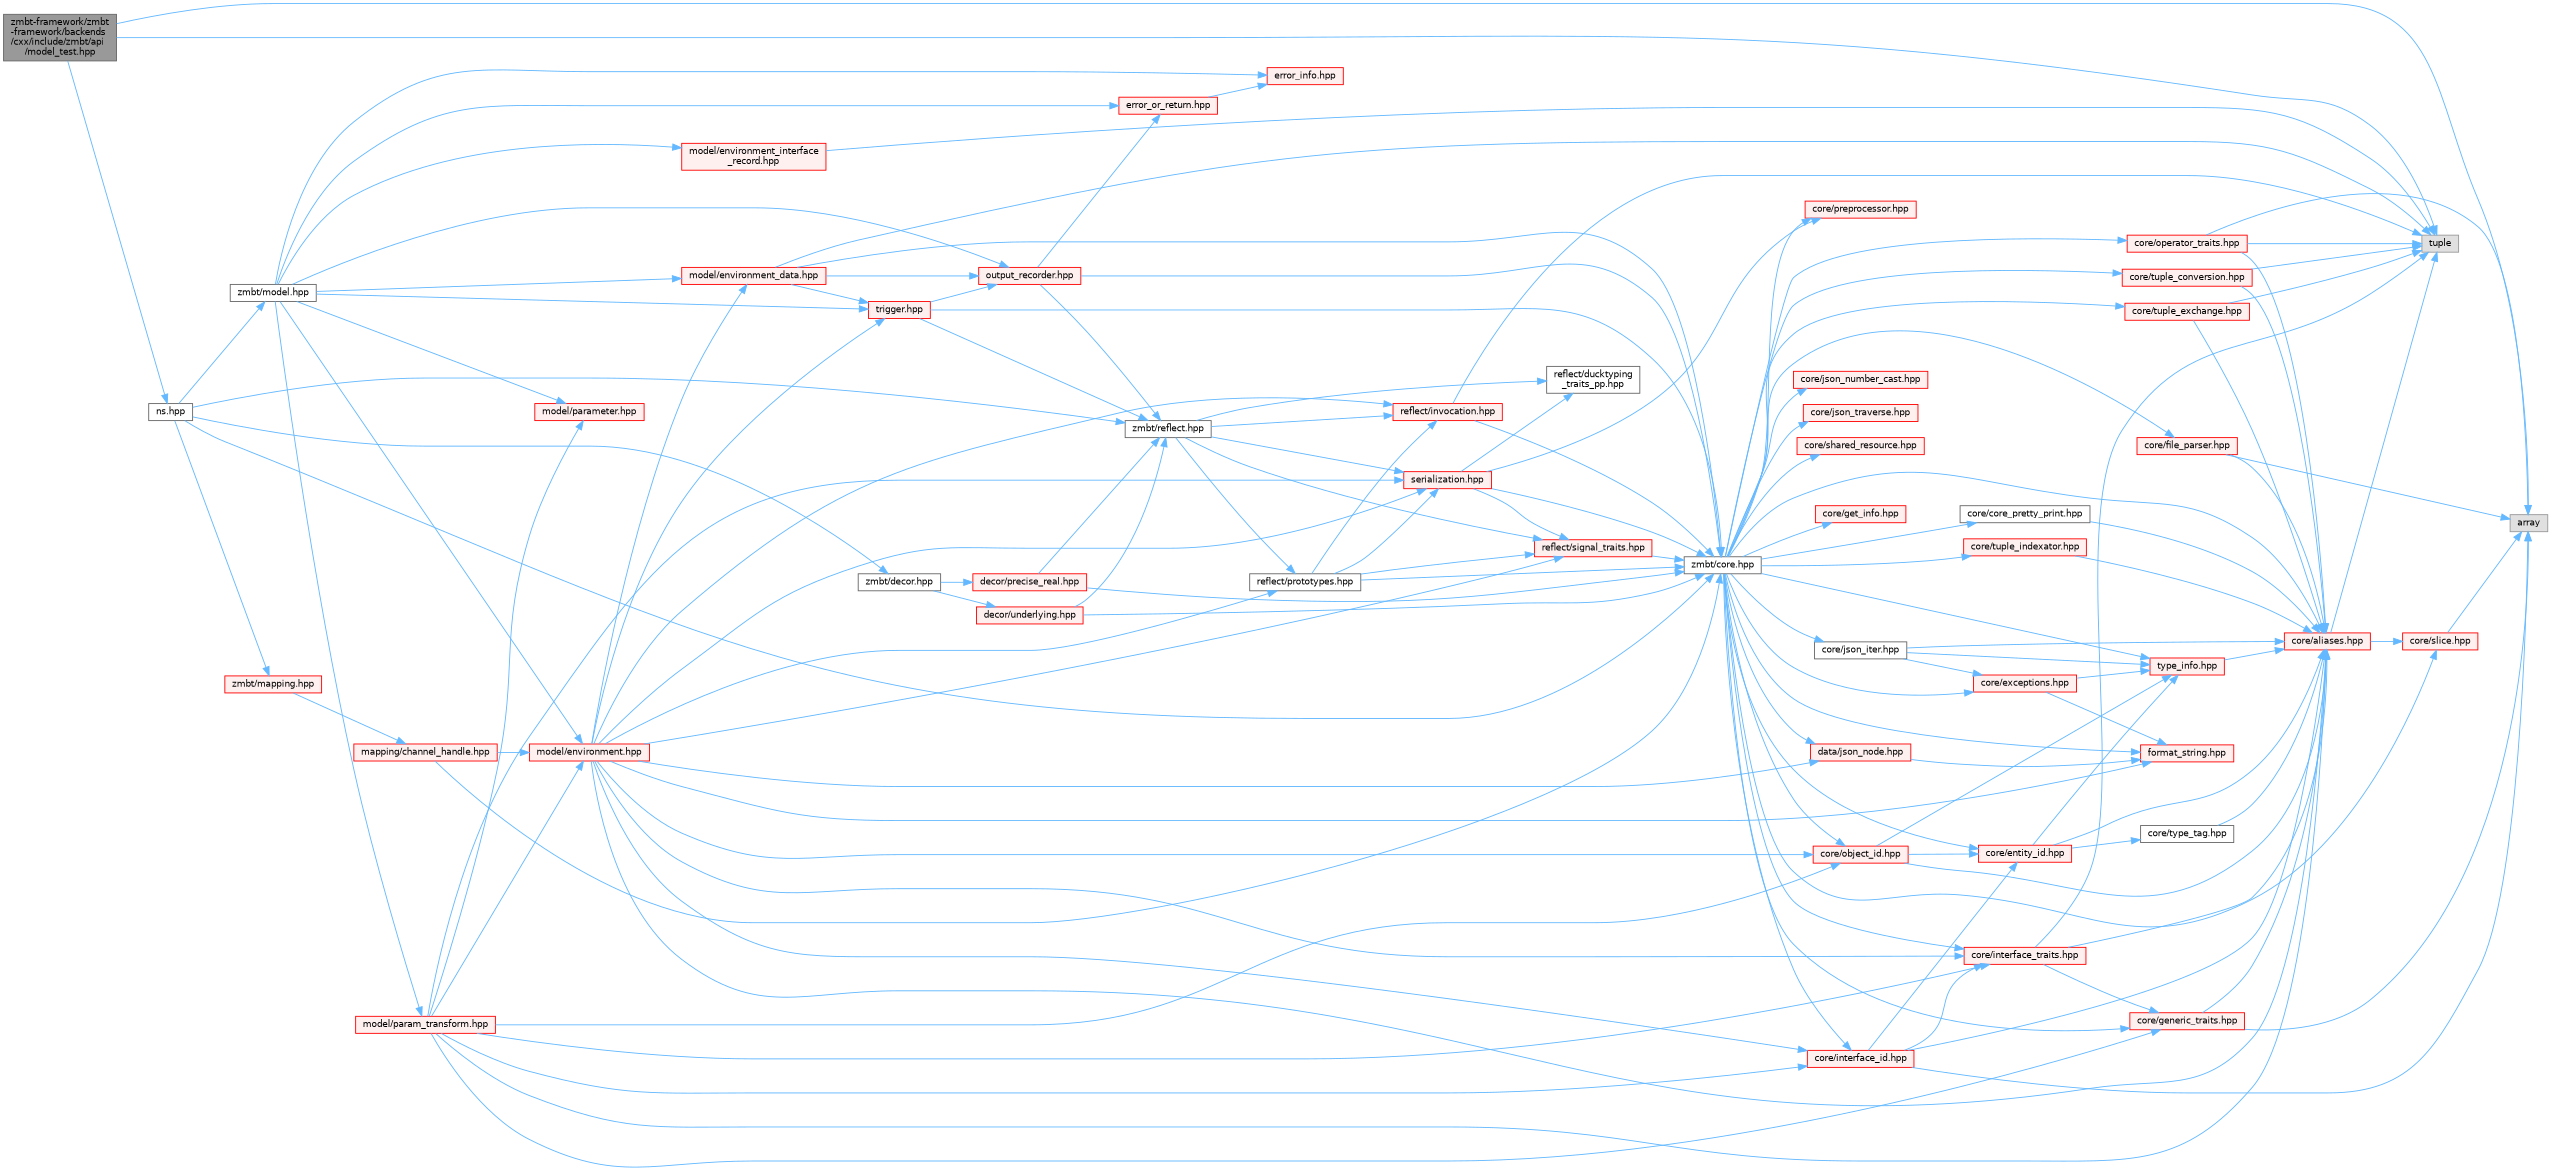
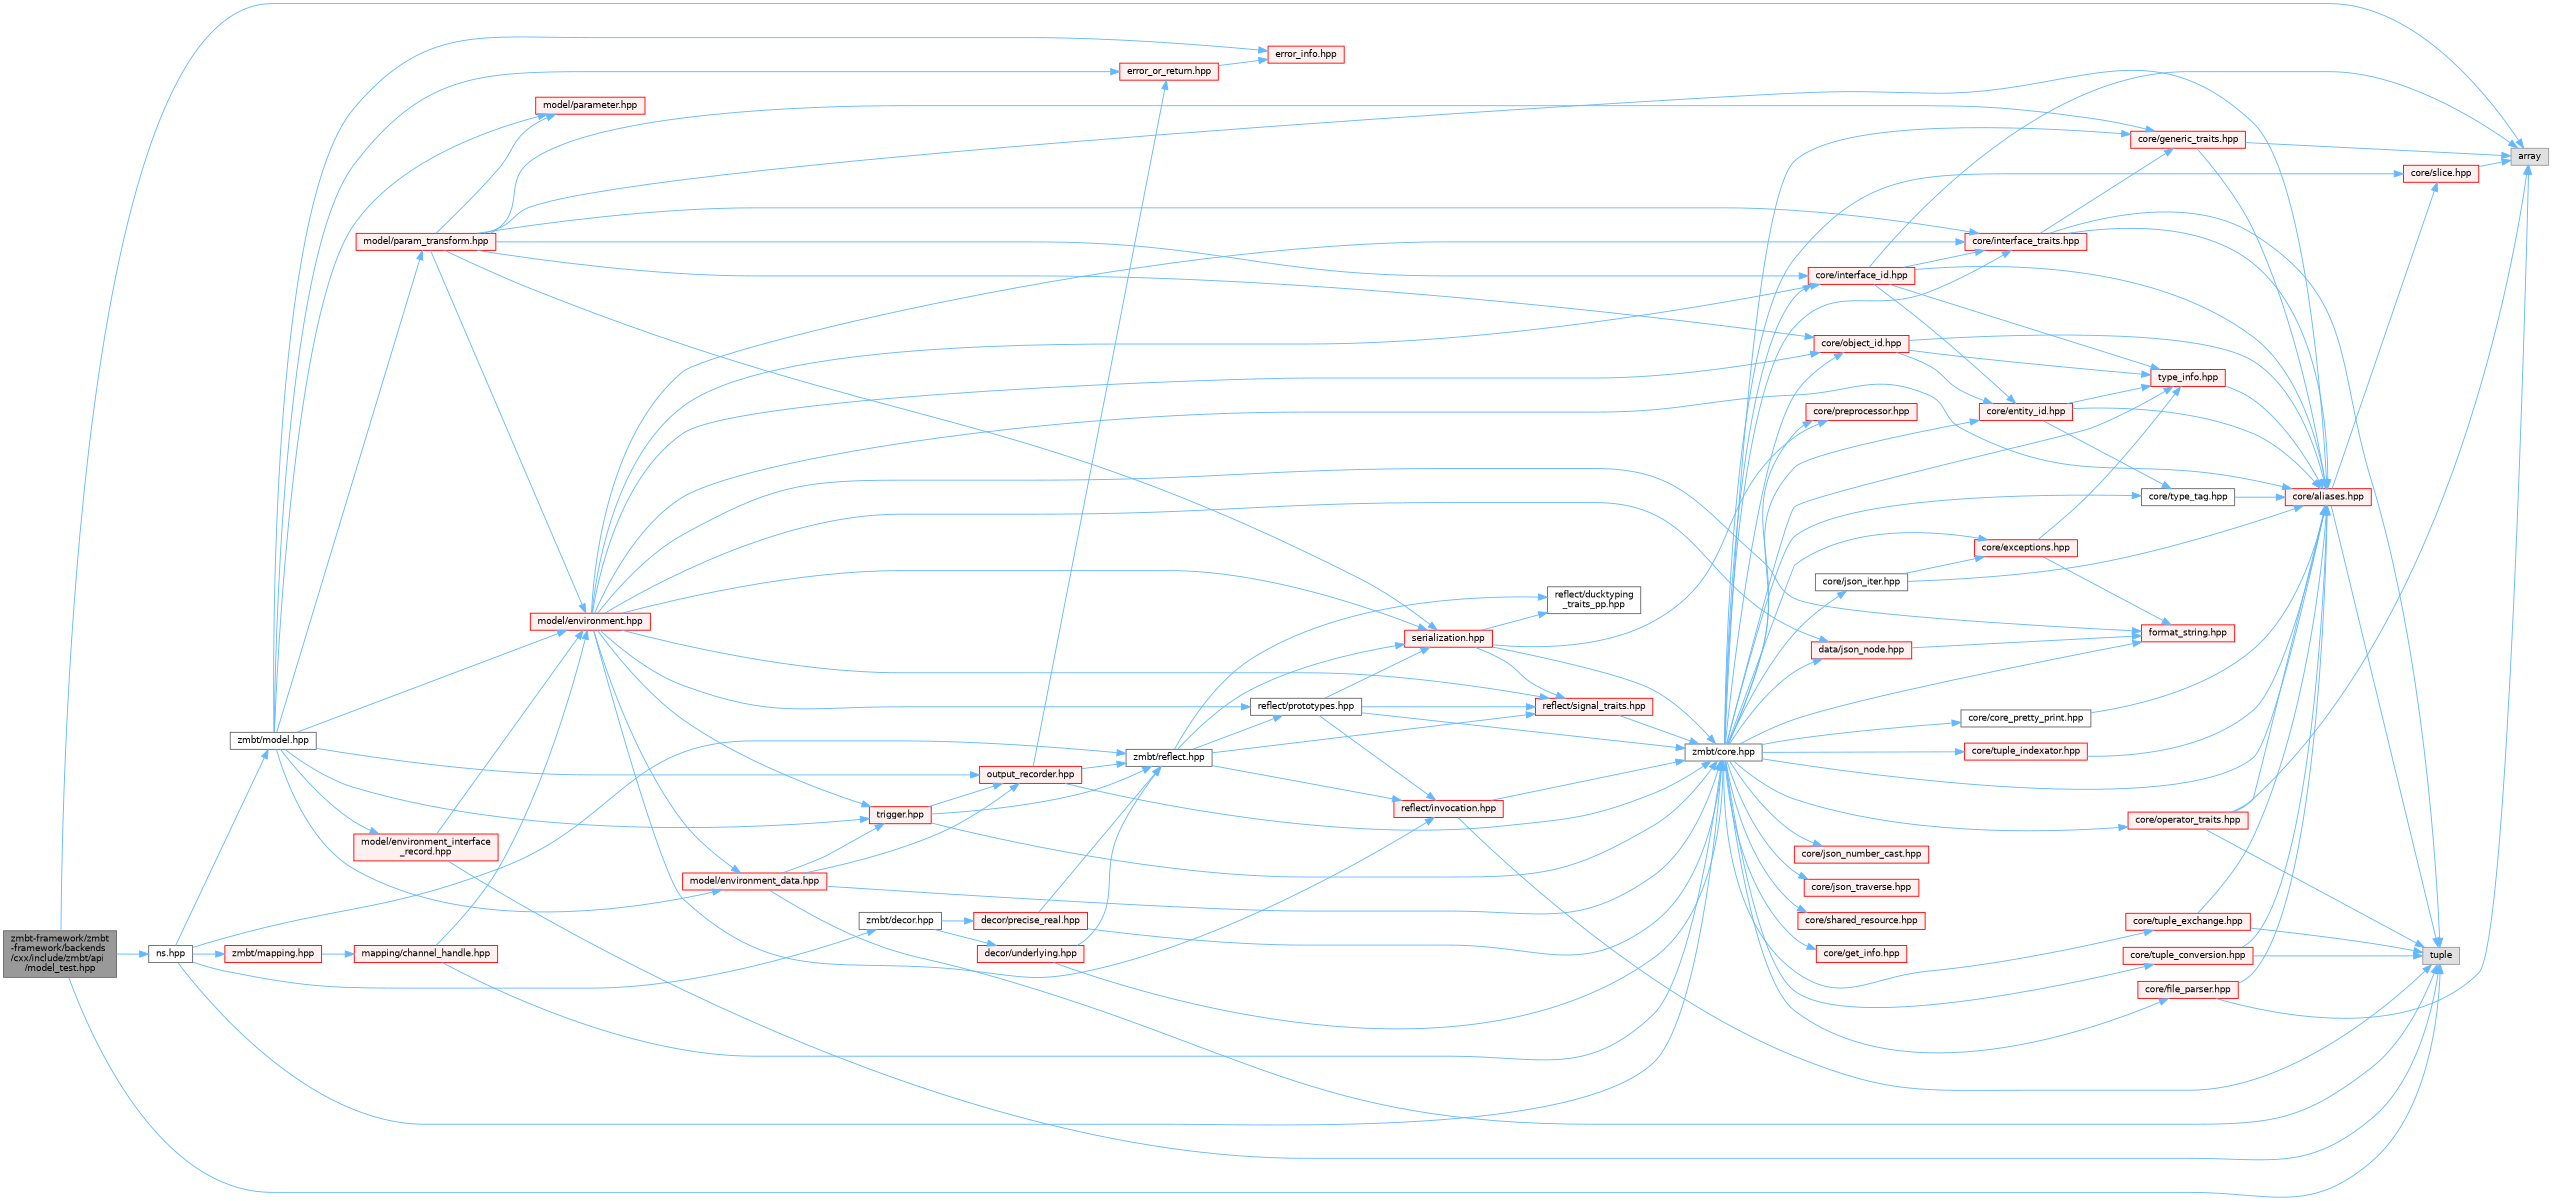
none -> (1852, 514)
(2024, 658) -> (2020, 326)
none -> (507, 736)
